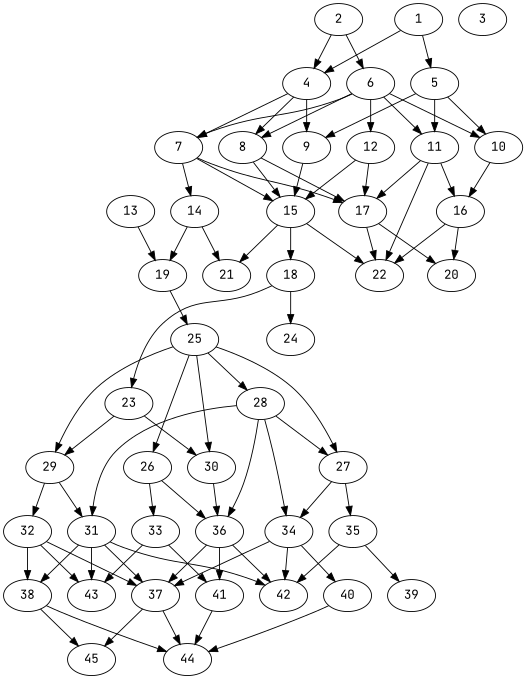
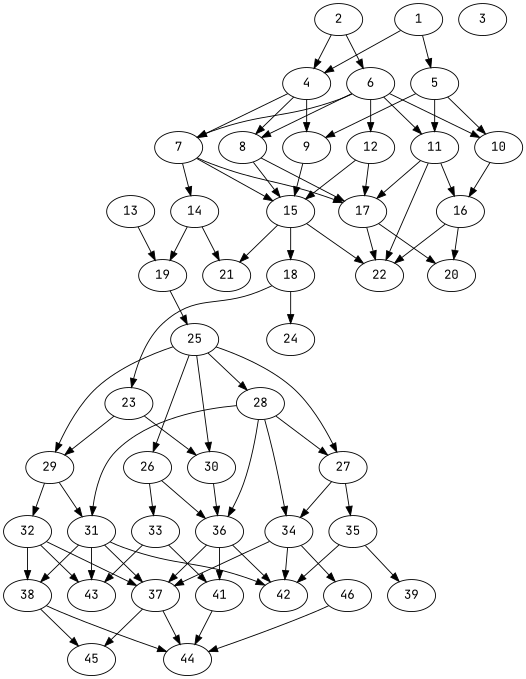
(348, 596) -> (348, 596)
